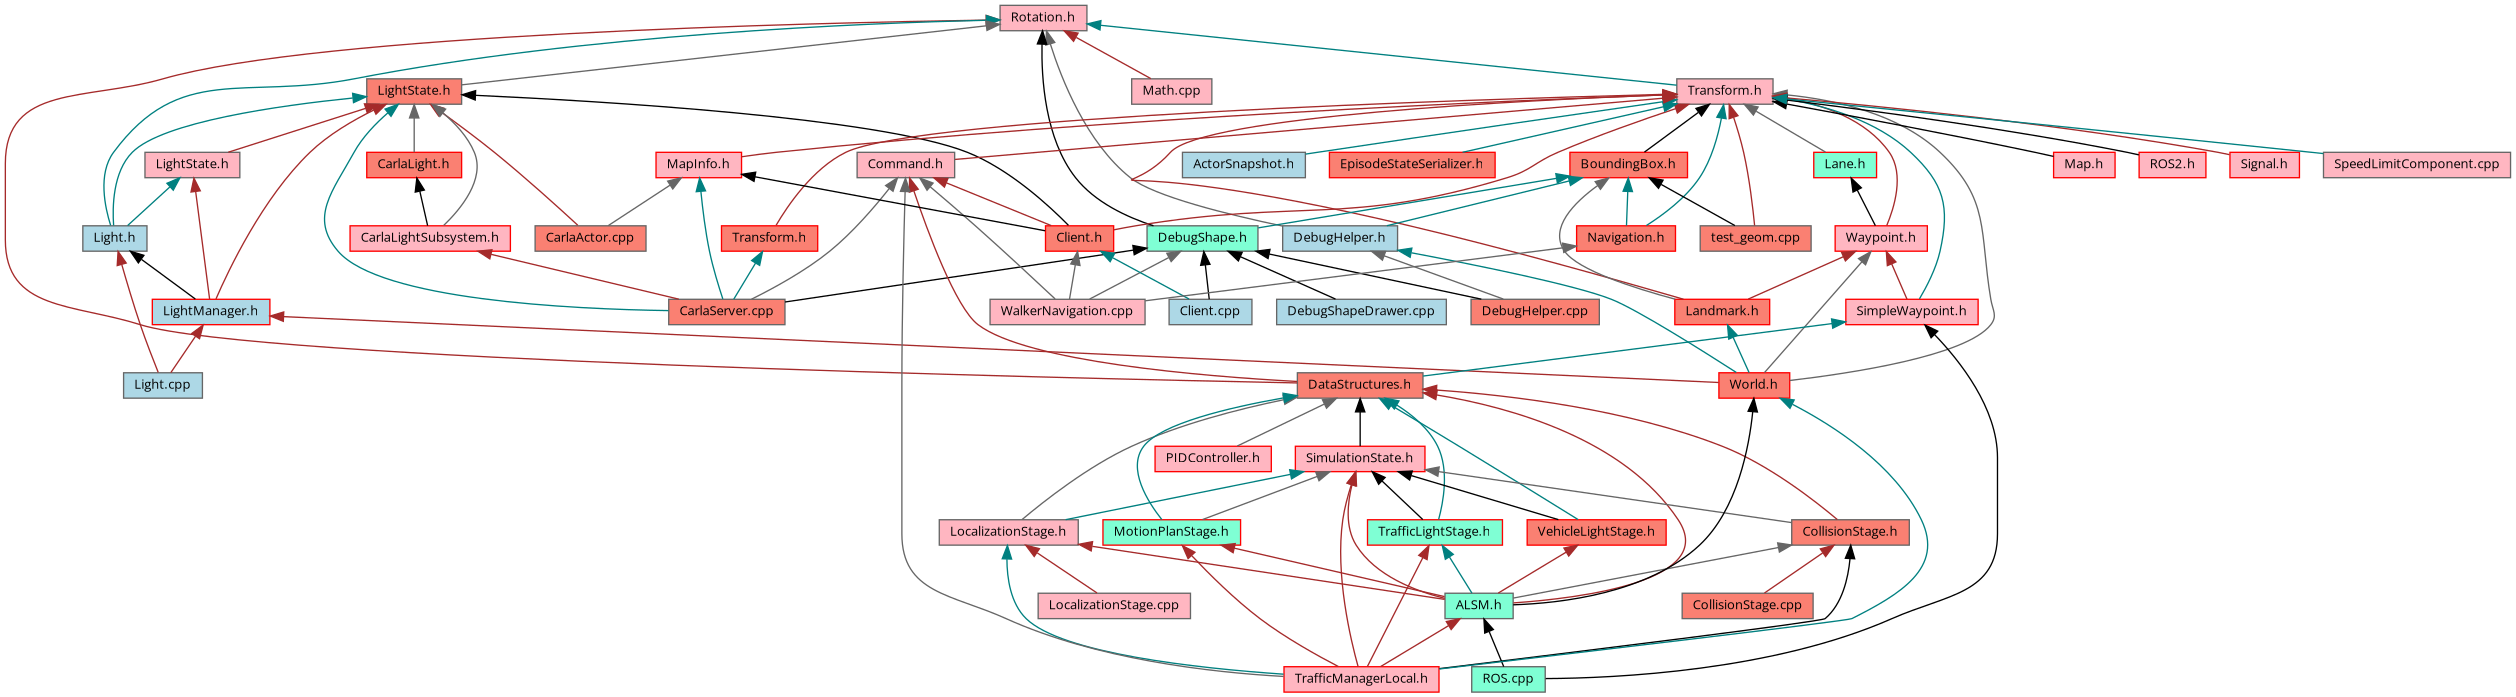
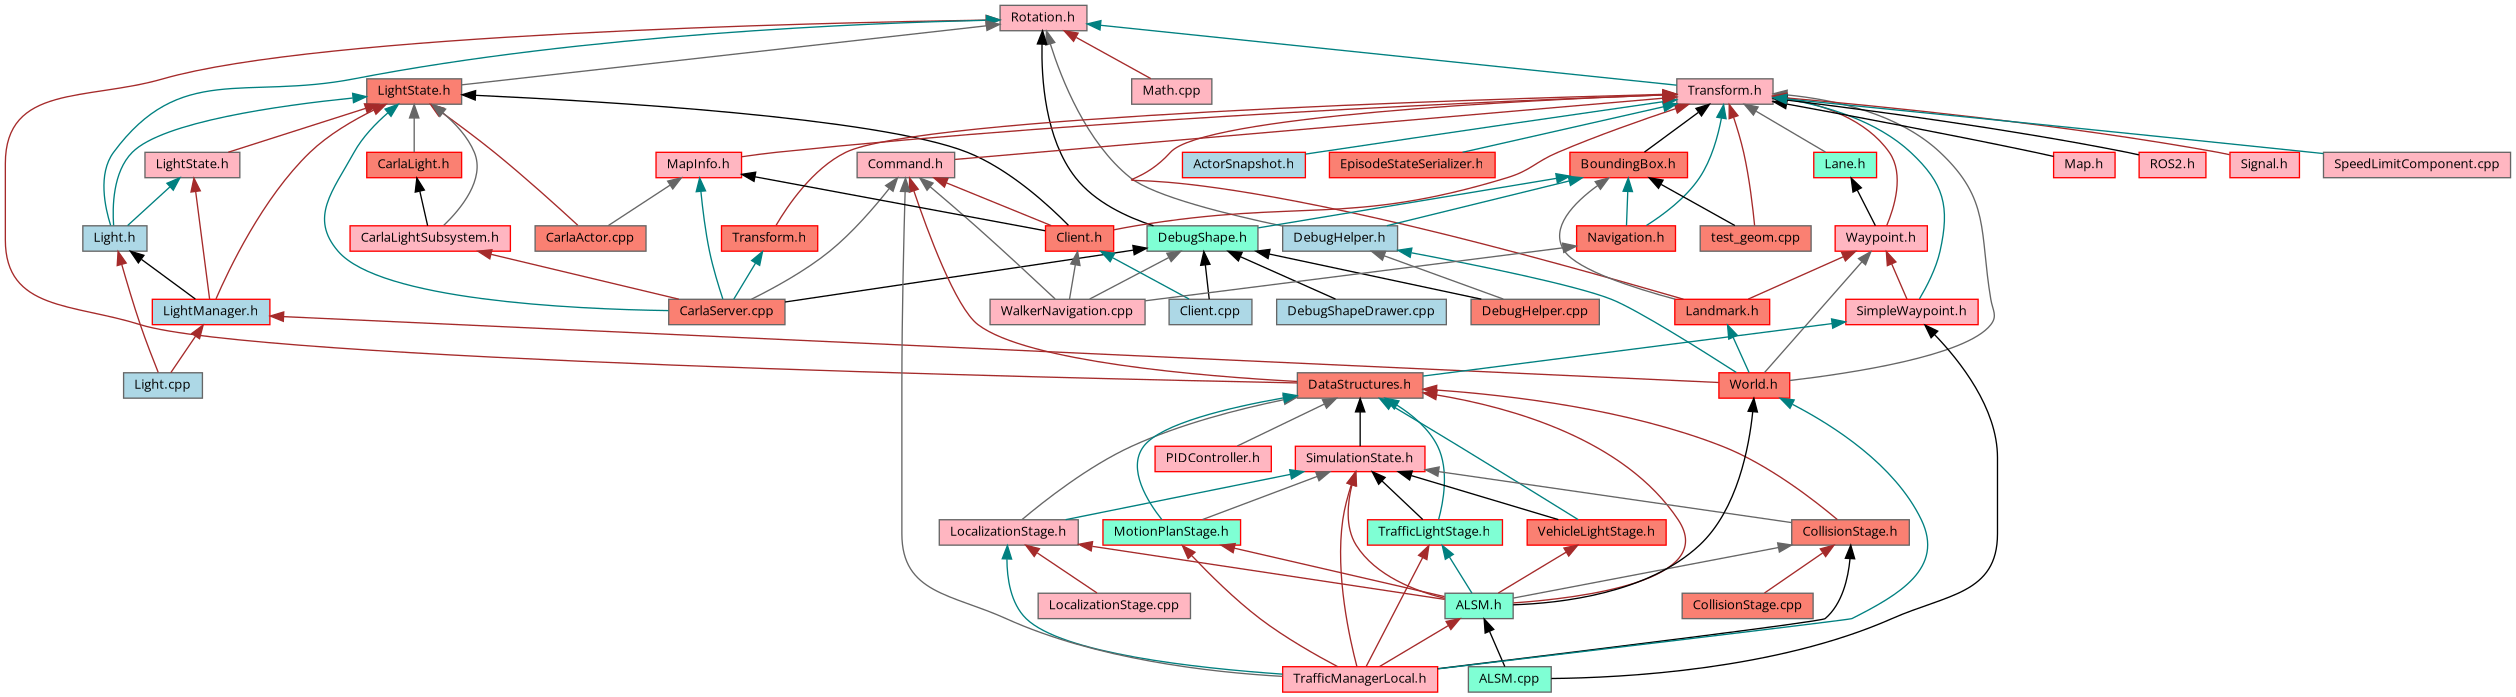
(1244, 165) -> (1244, 165)
(1508, 679) -> (1510, 679)
